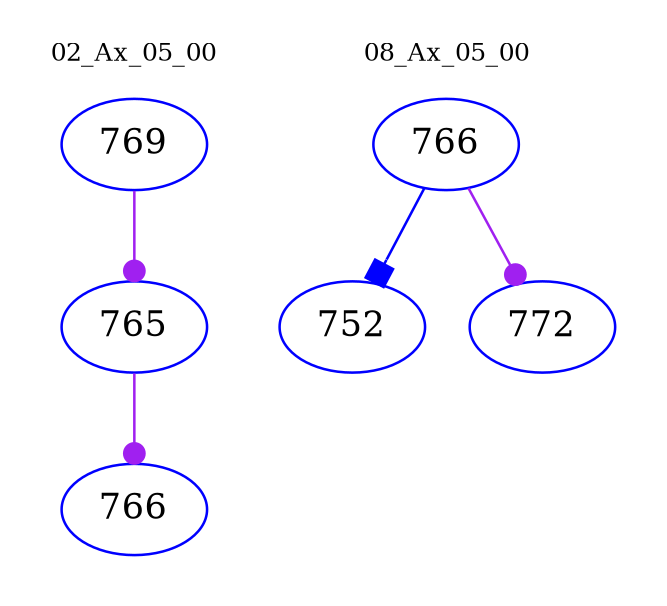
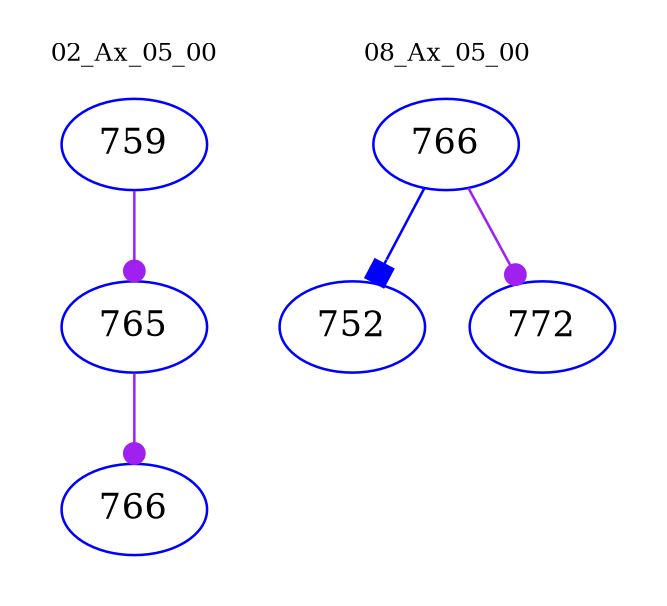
(134, 144) -> (134, 144)
